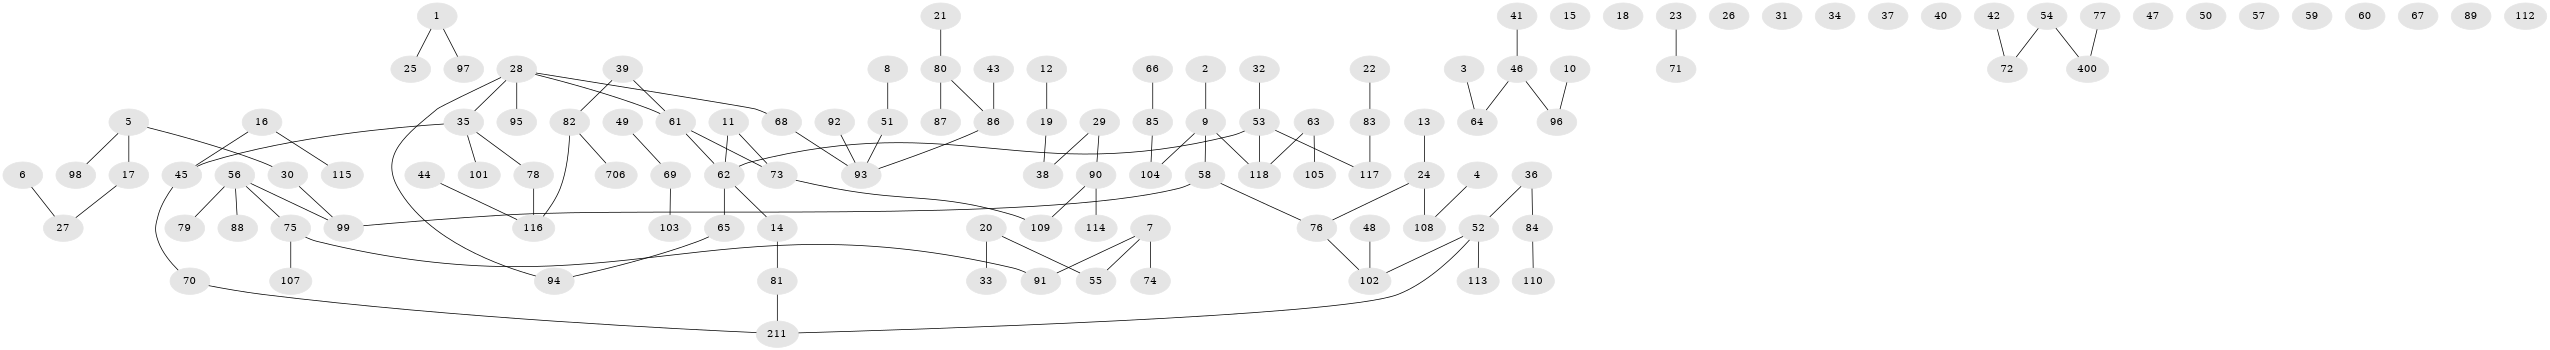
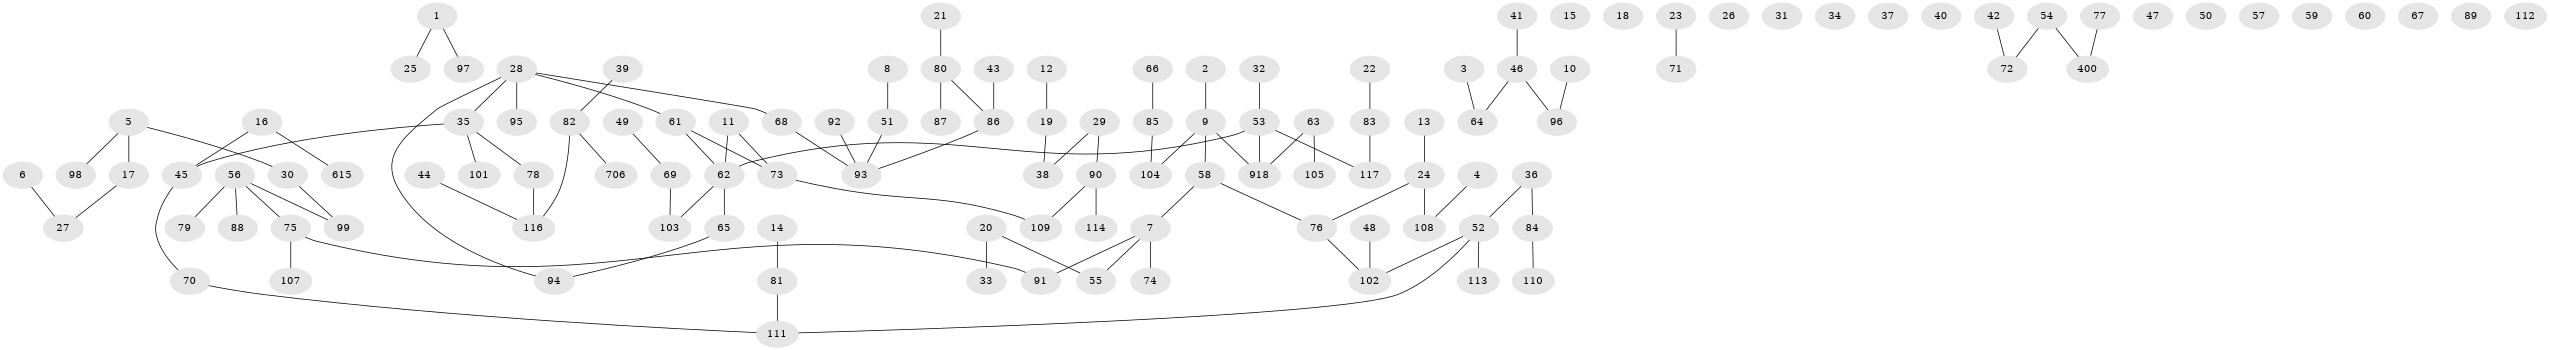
(650, 96) -> none
(342, 175) -> (342, 175)
(1259, 175) -> (1259, 175)
(751, 202) -> (697, 202)
(778, 212) -> (1178, 202)
(777, 334) -> (777, 334)
